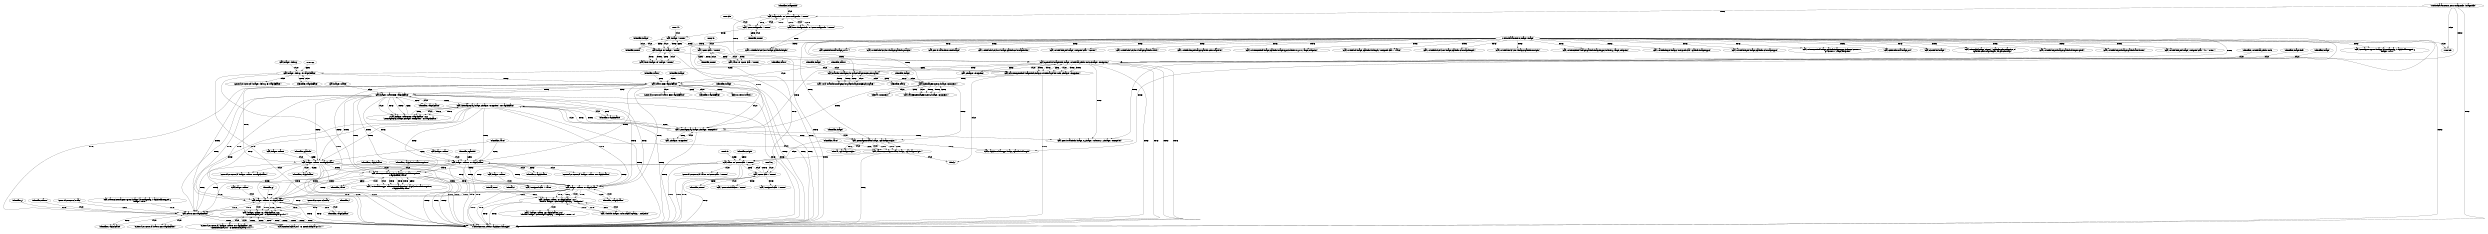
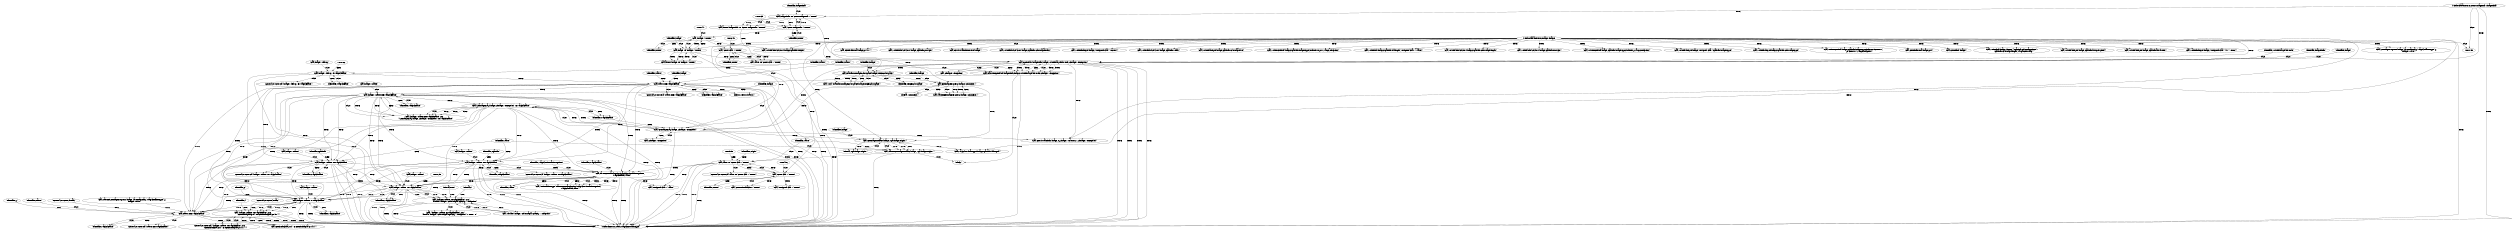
(995, 44) -> (1016, 44)
(666, 57) -> (688, 57)
(898, 84) -> (910, 84)
none -> (437, 174)
